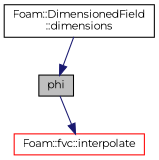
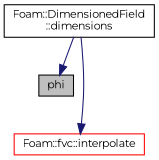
(66, 110) -> (84, 80)
